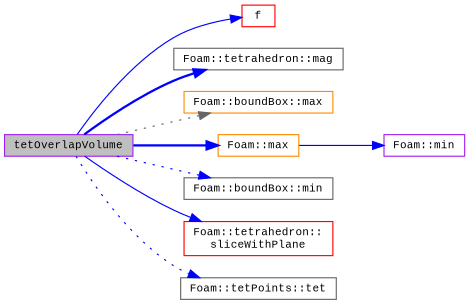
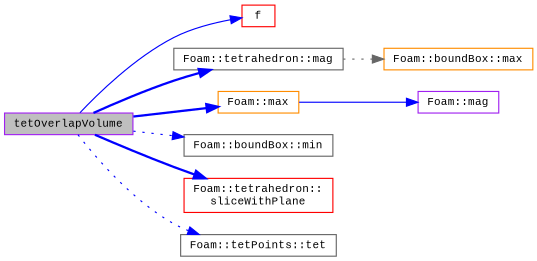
(158, 125) -> (358, 59)
(424, 145) -> (458, 102)
(136, 190) -> (144, 155)
